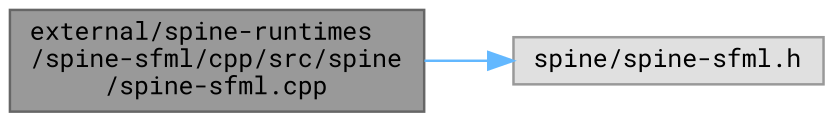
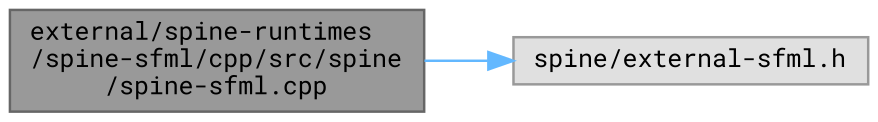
(669, 61) -> (691, 61)
